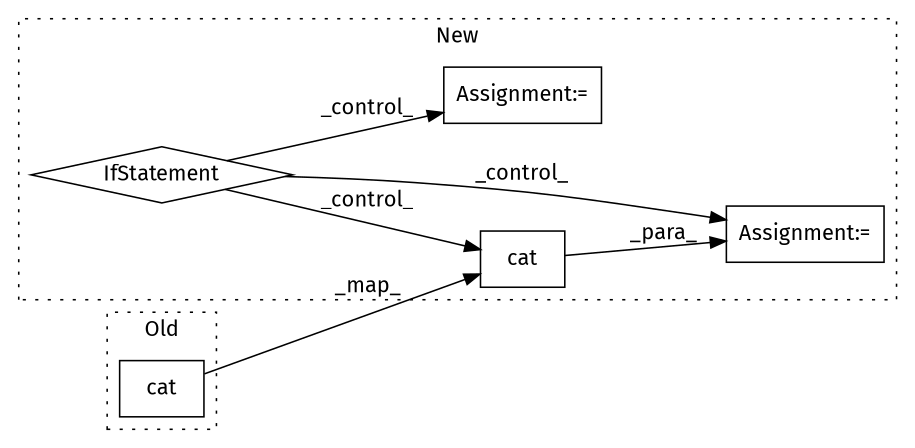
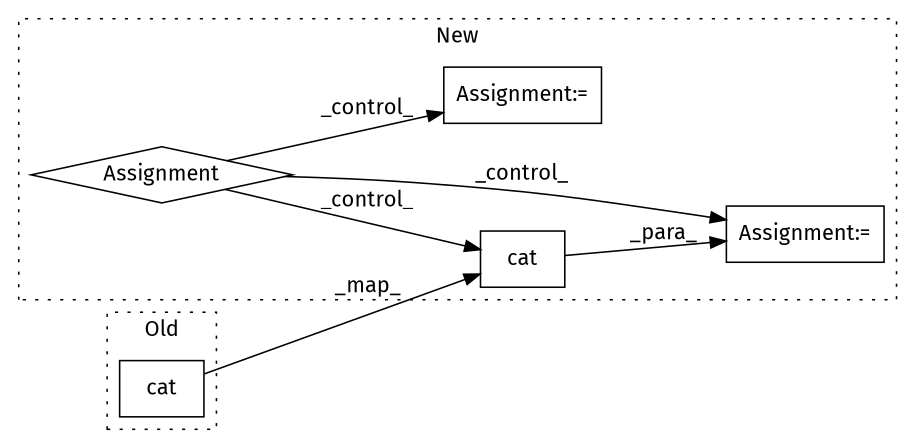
(162, 175) -> (162, 175)
